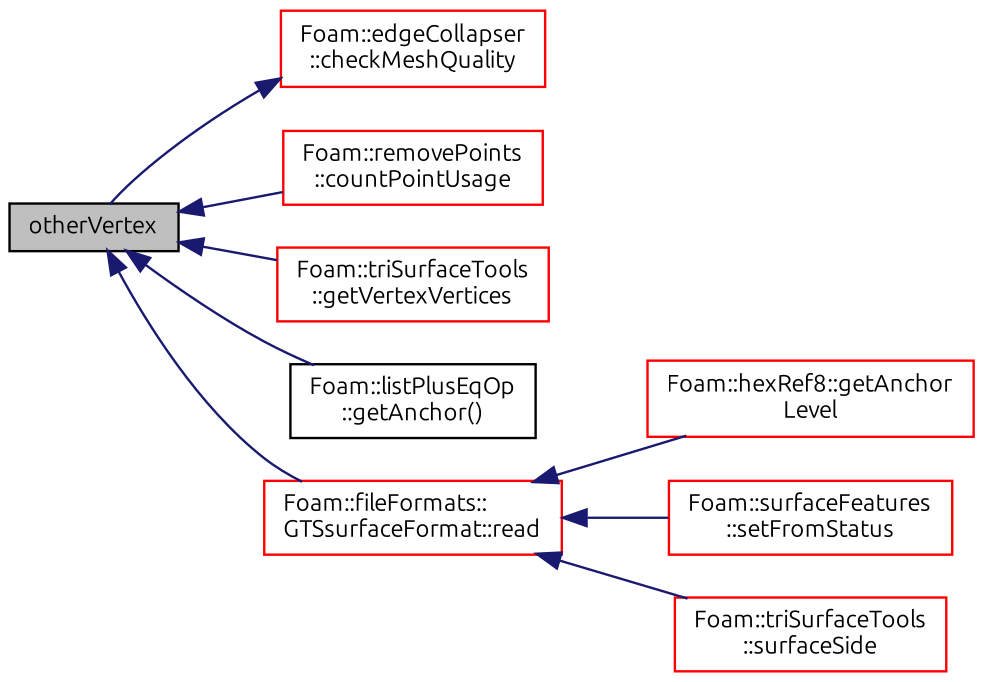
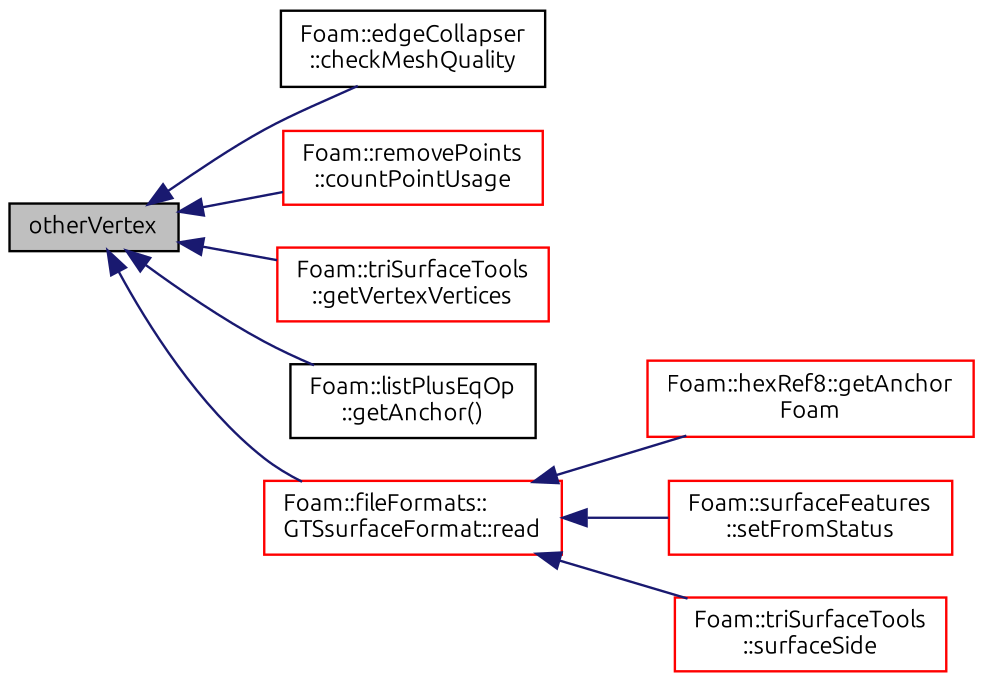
(413, 49) -> (413, 49)
(180, 142) -> (260, 132)
(811, 399) -> (811, 399)
